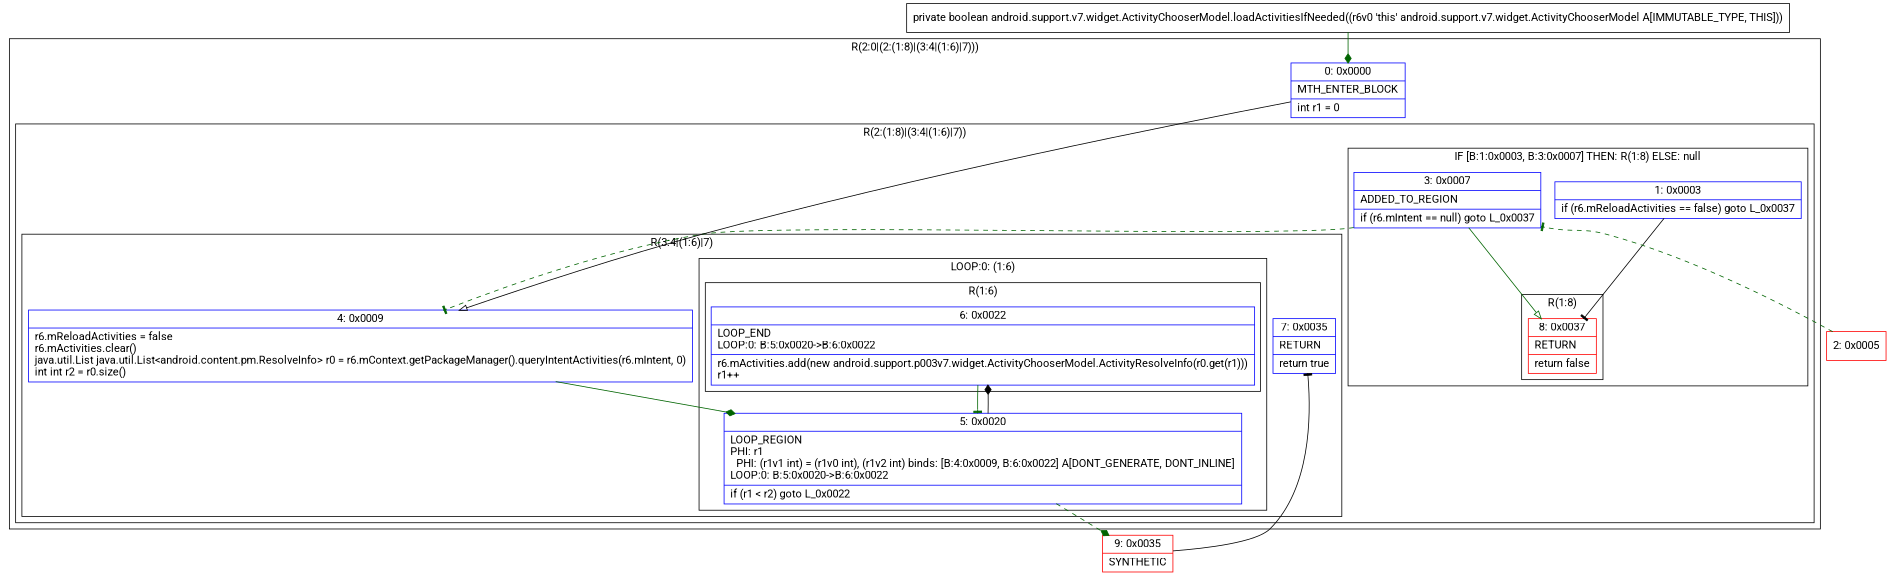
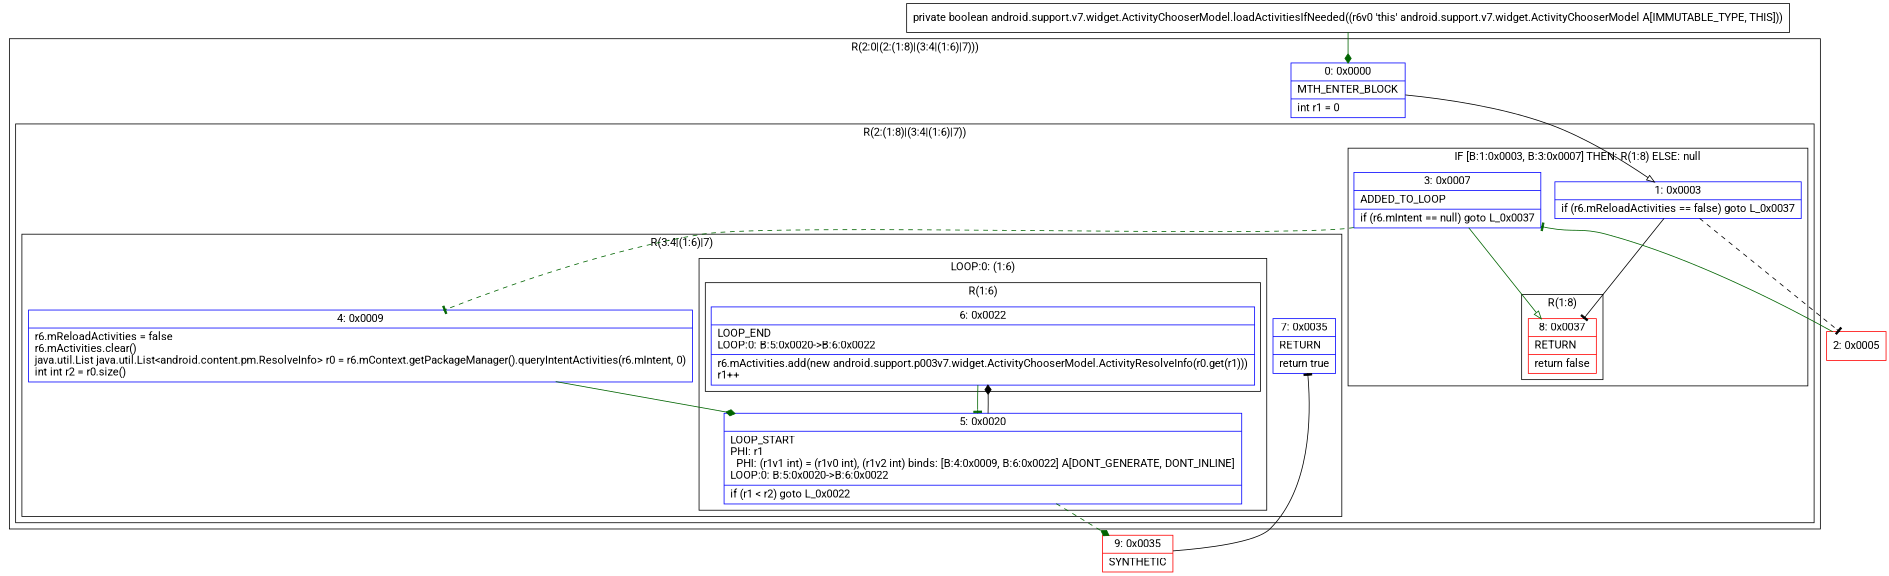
(875, 190) -> (1533, 119)
(1409, 199) -> (1403, 199)
(1694, 265) -> (1694, 265)
none -> (1768, 274)
(766, 440) -> (763, 440)
